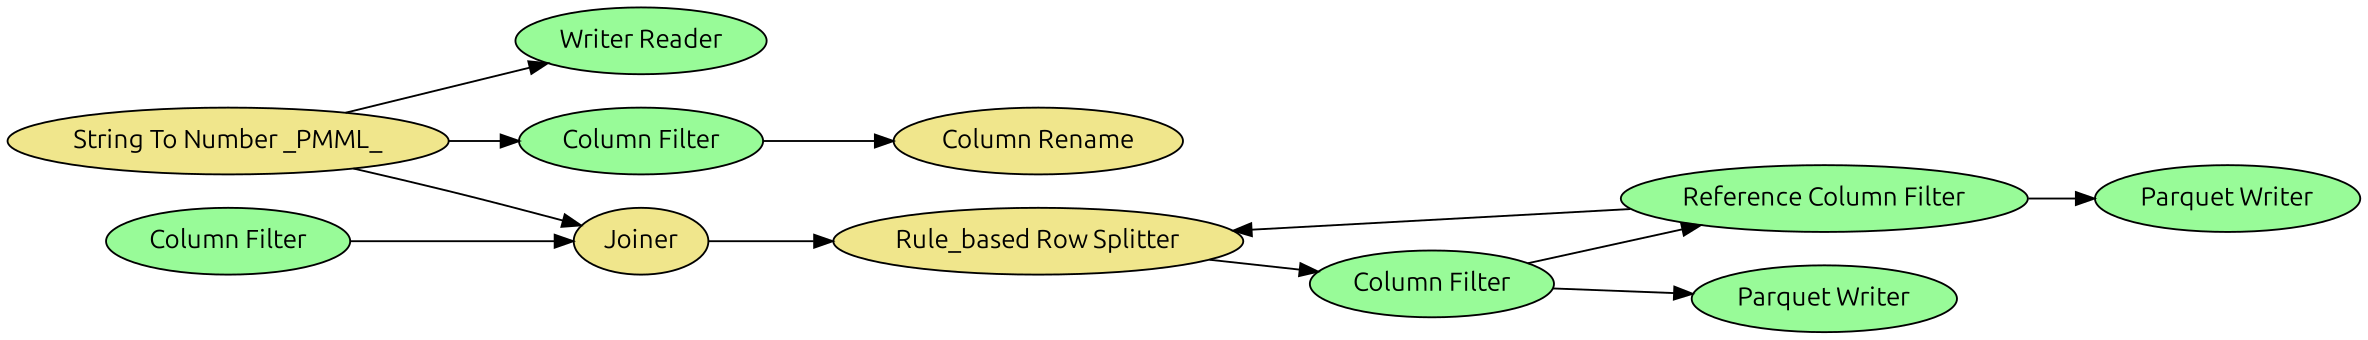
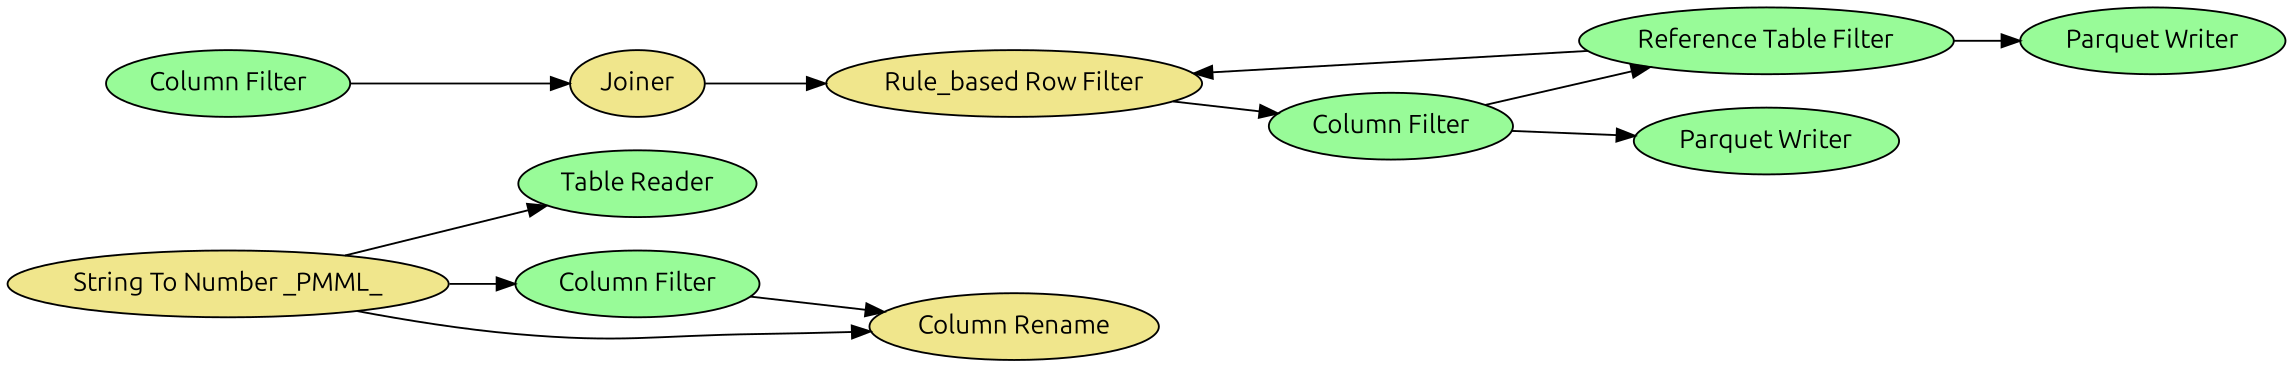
(641, 41) -> (637, 184)
(458, 194) -> (604, 338)
(1824, 199) -> (1766, 41)
(1038, 241) -> (1014, 84)
